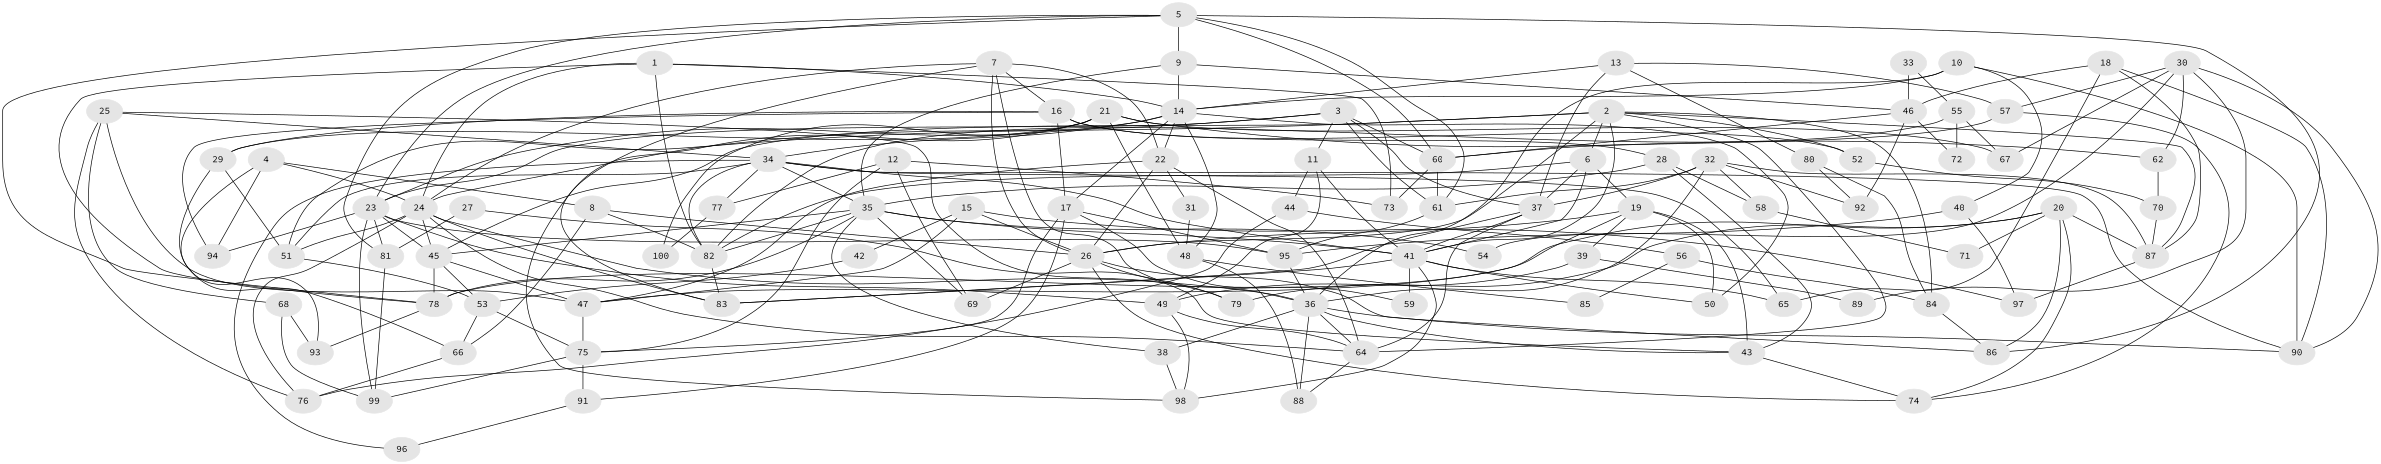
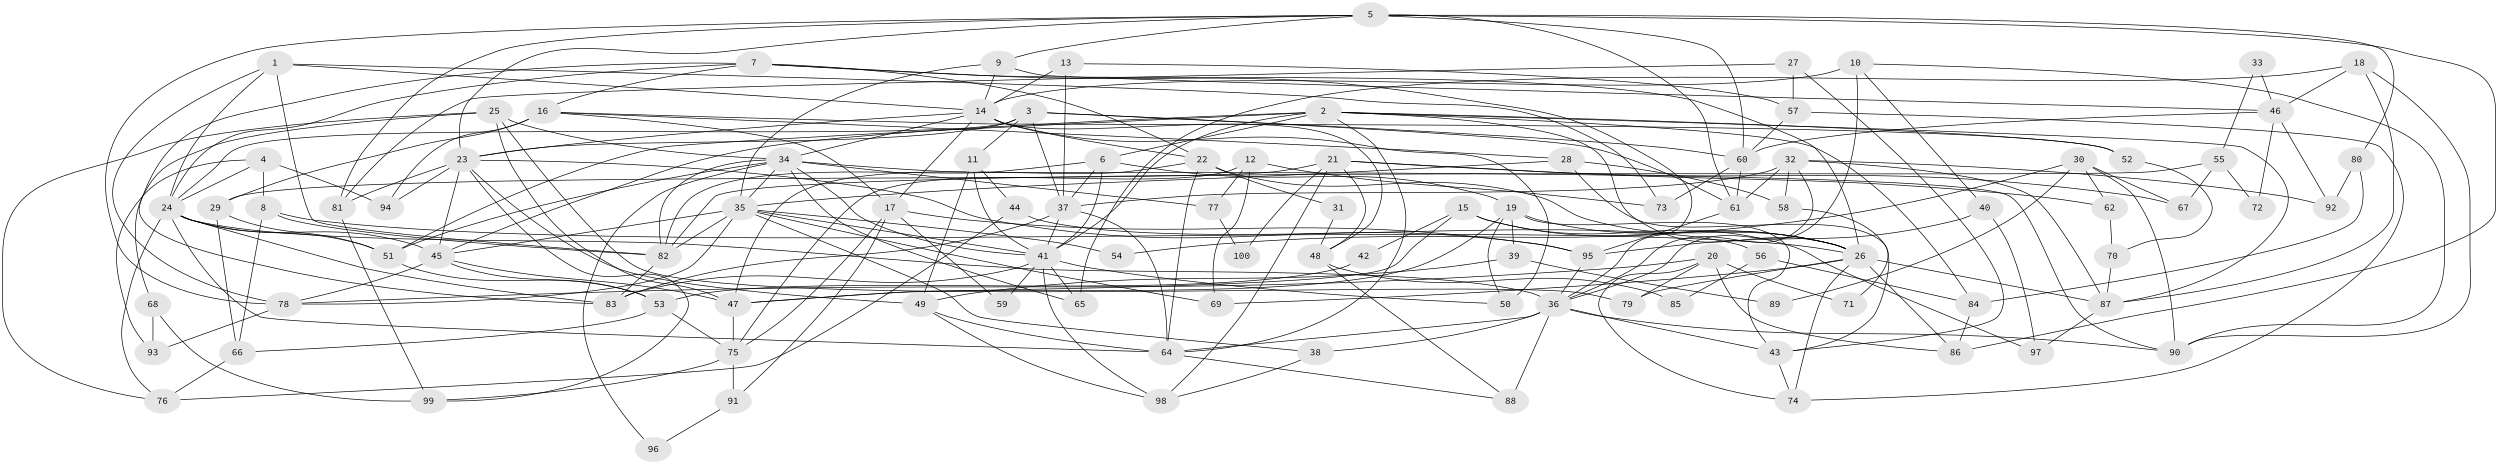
(2101, 85) -> (1793, 87)
(1709, 109) -> (2079, 23)
(2101, 230) -> (1983, 280)
